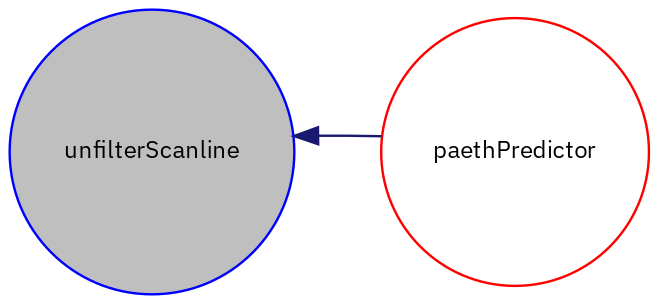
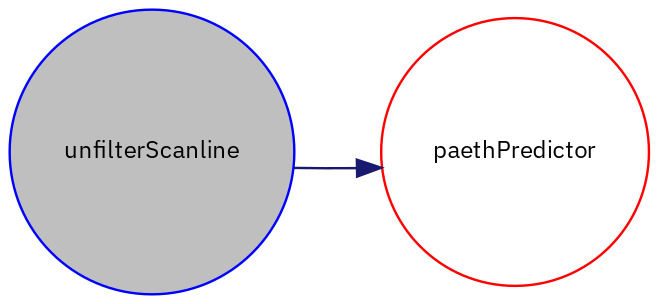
(350, 136) -> (325, 168)
